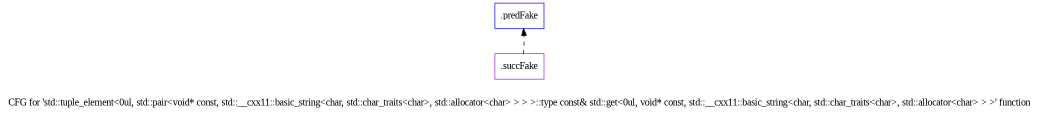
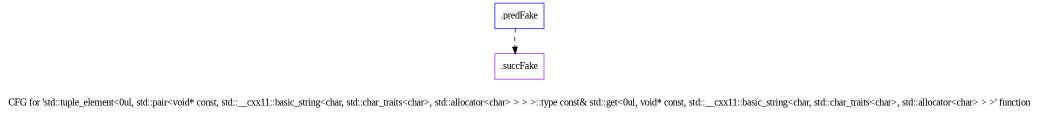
(524, 45) -> (515, 38)
